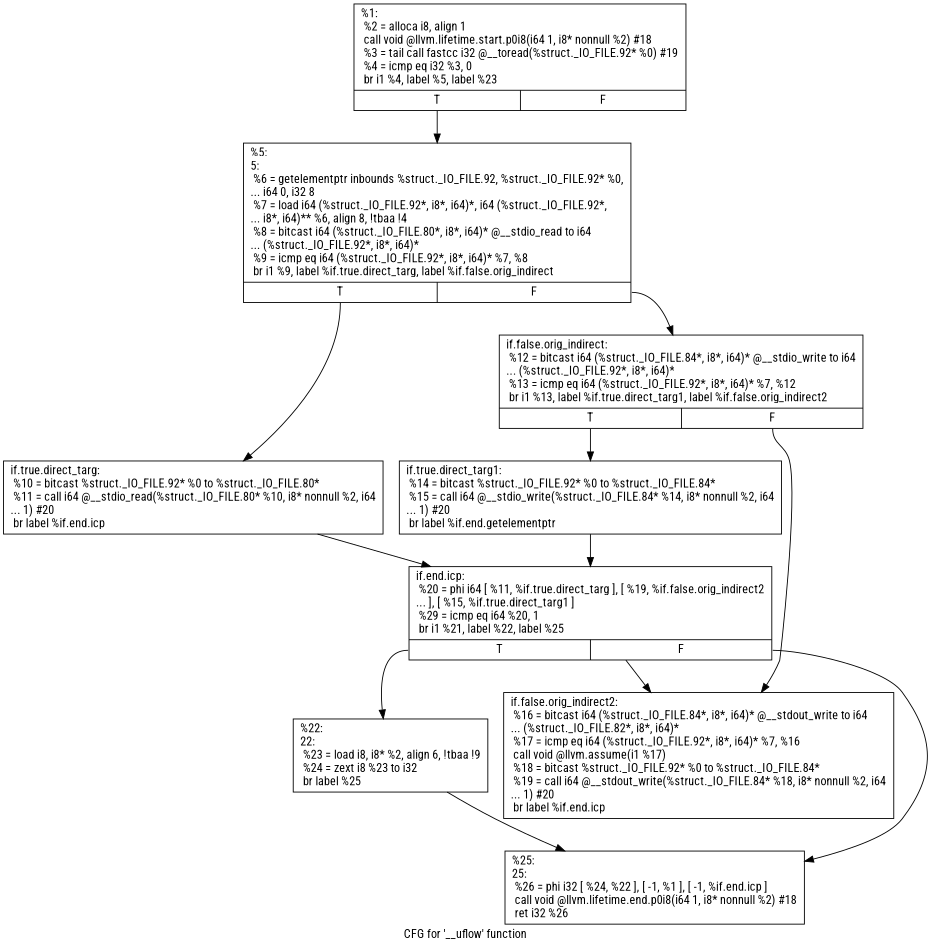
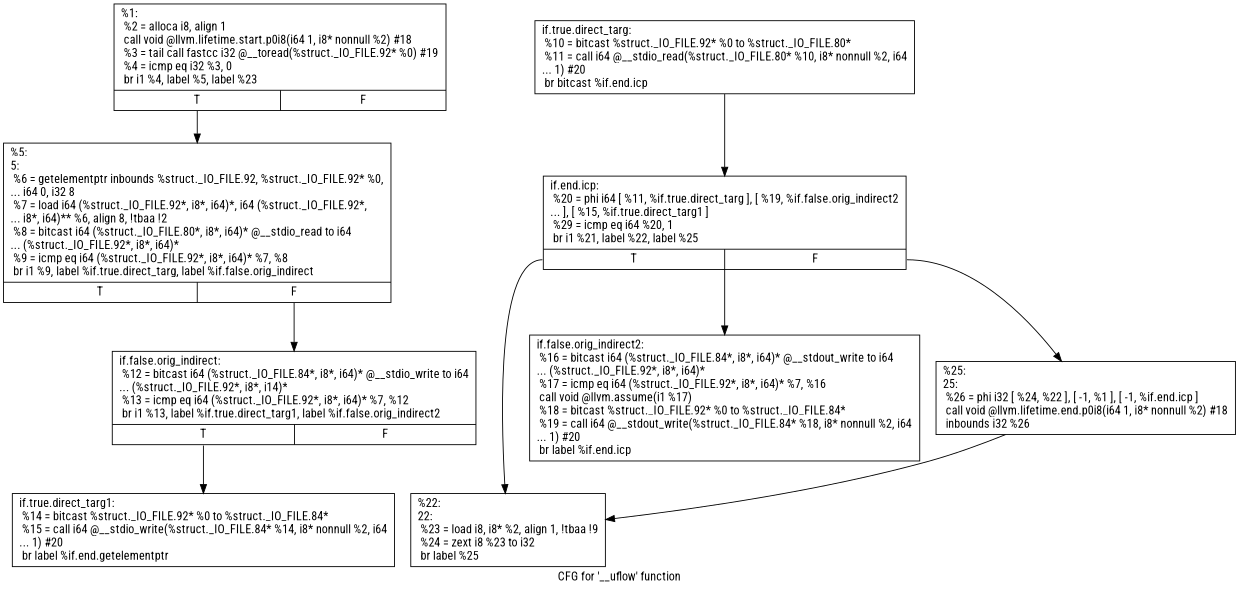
(329, 219) -> (89, 219)
(591, 371) -> (204, 387)
(311, 388) -> none
(58, 523) -> (595, 83)
(590, 546) -> none
(789, 556) -> none
(595, 729) -> (621, 371)
(391, 755) -> (508, 530)
(501, 822) -> (813, 488)
(540, 914) -> (987, 424)
